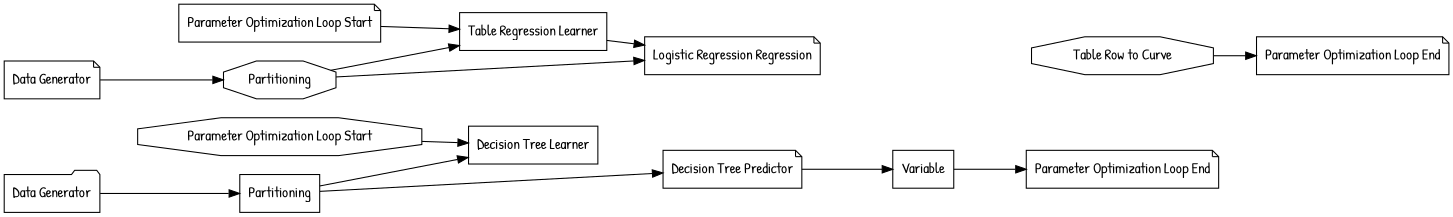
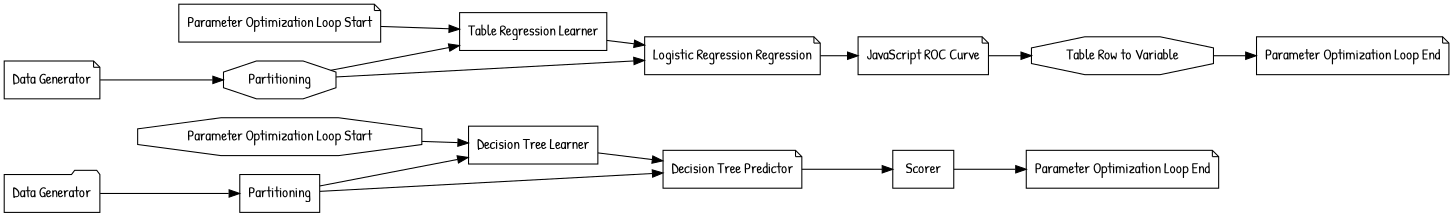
none -> (923, 56)
(1122, 56) -> (1122, 56)
none -> (625, 156)
(923, 169) -> (923, 169)
